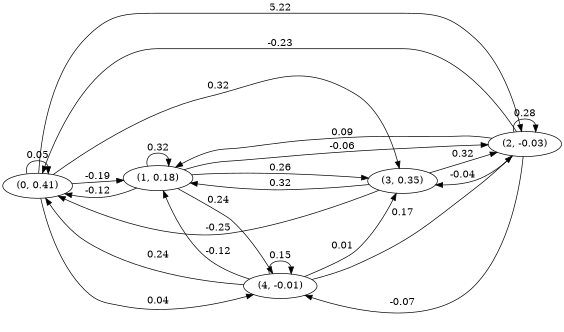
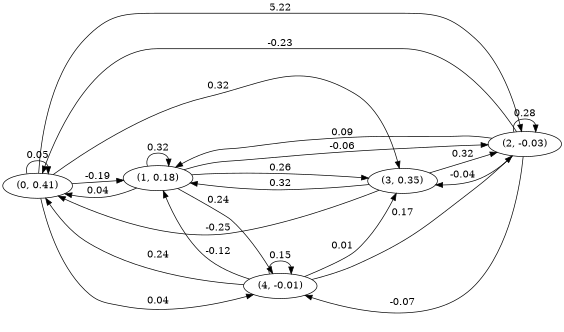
(98, 191) -> (98, 191)
